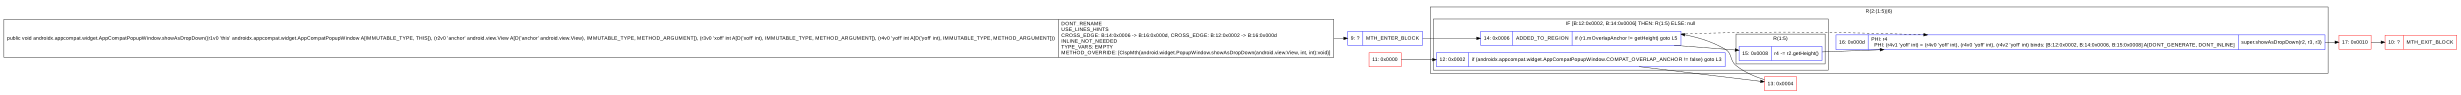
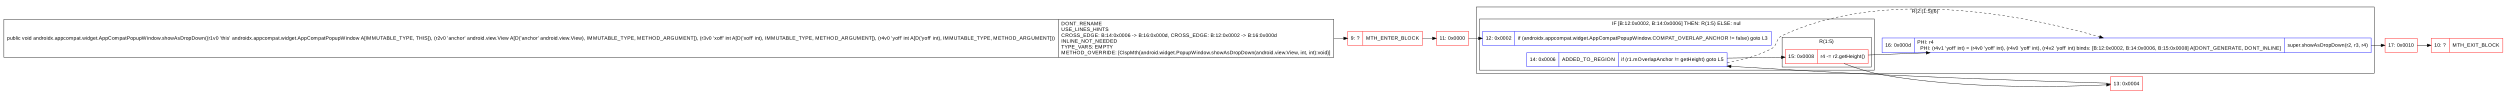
(1385, 38) -> (1385, 38)
(1450, 38) -> (1428, 38)
(2282, 42) -> (2328, 45)
(1781, 53) -> (1827, 57)
(1715, 76) -> (1974, 85)
